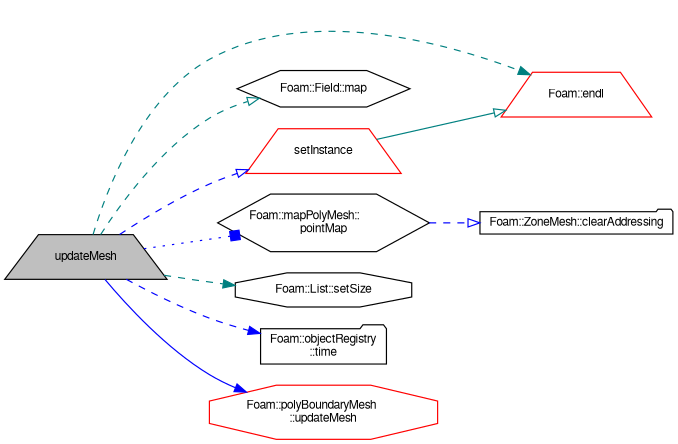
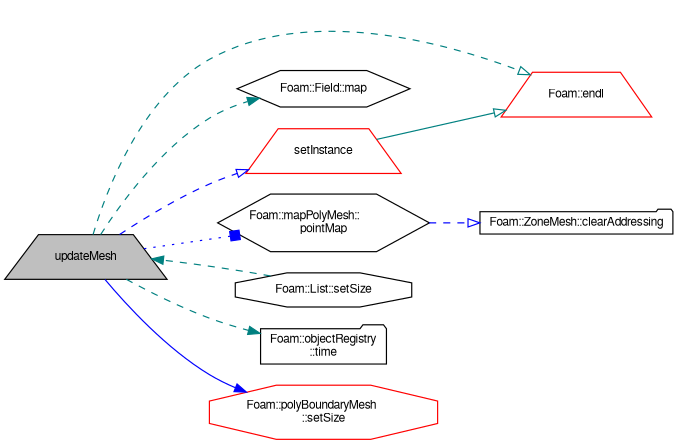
(258, 41) -> (258, 41)
(163, 156) -> (163, 156)
(193, 280) -> (217, 267)
(186, 309) -> (186, 309)
(324, 412) -> (324, 412)
